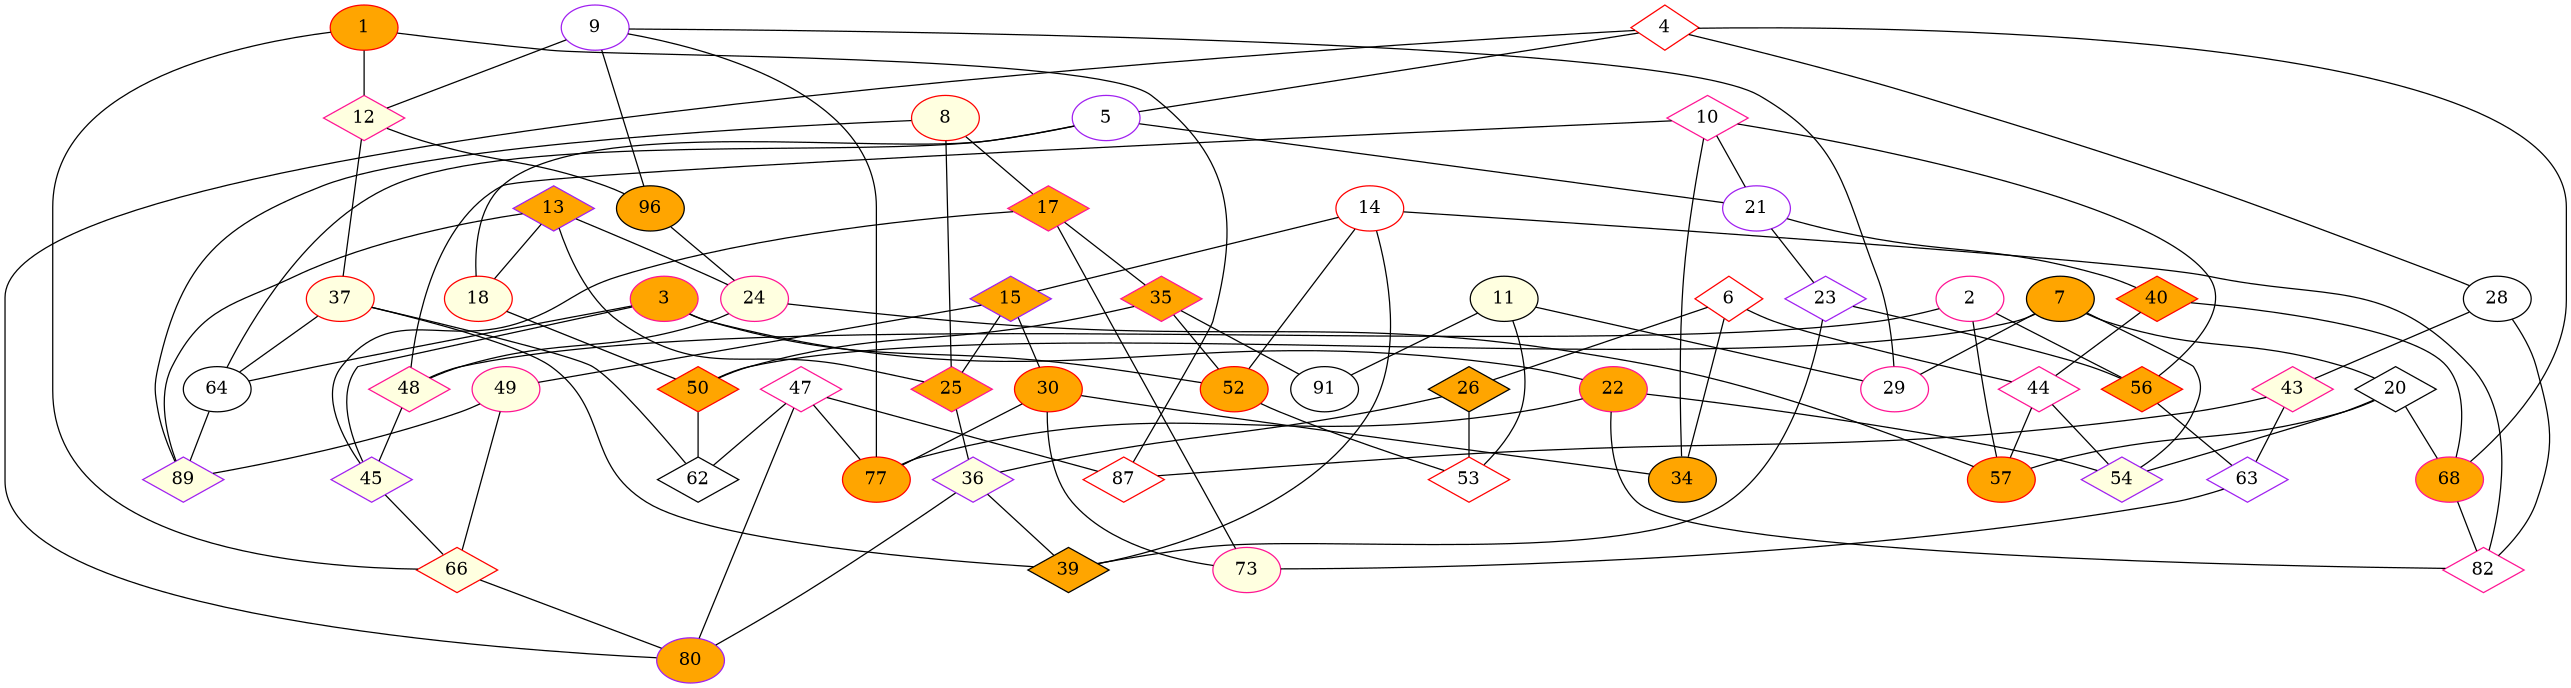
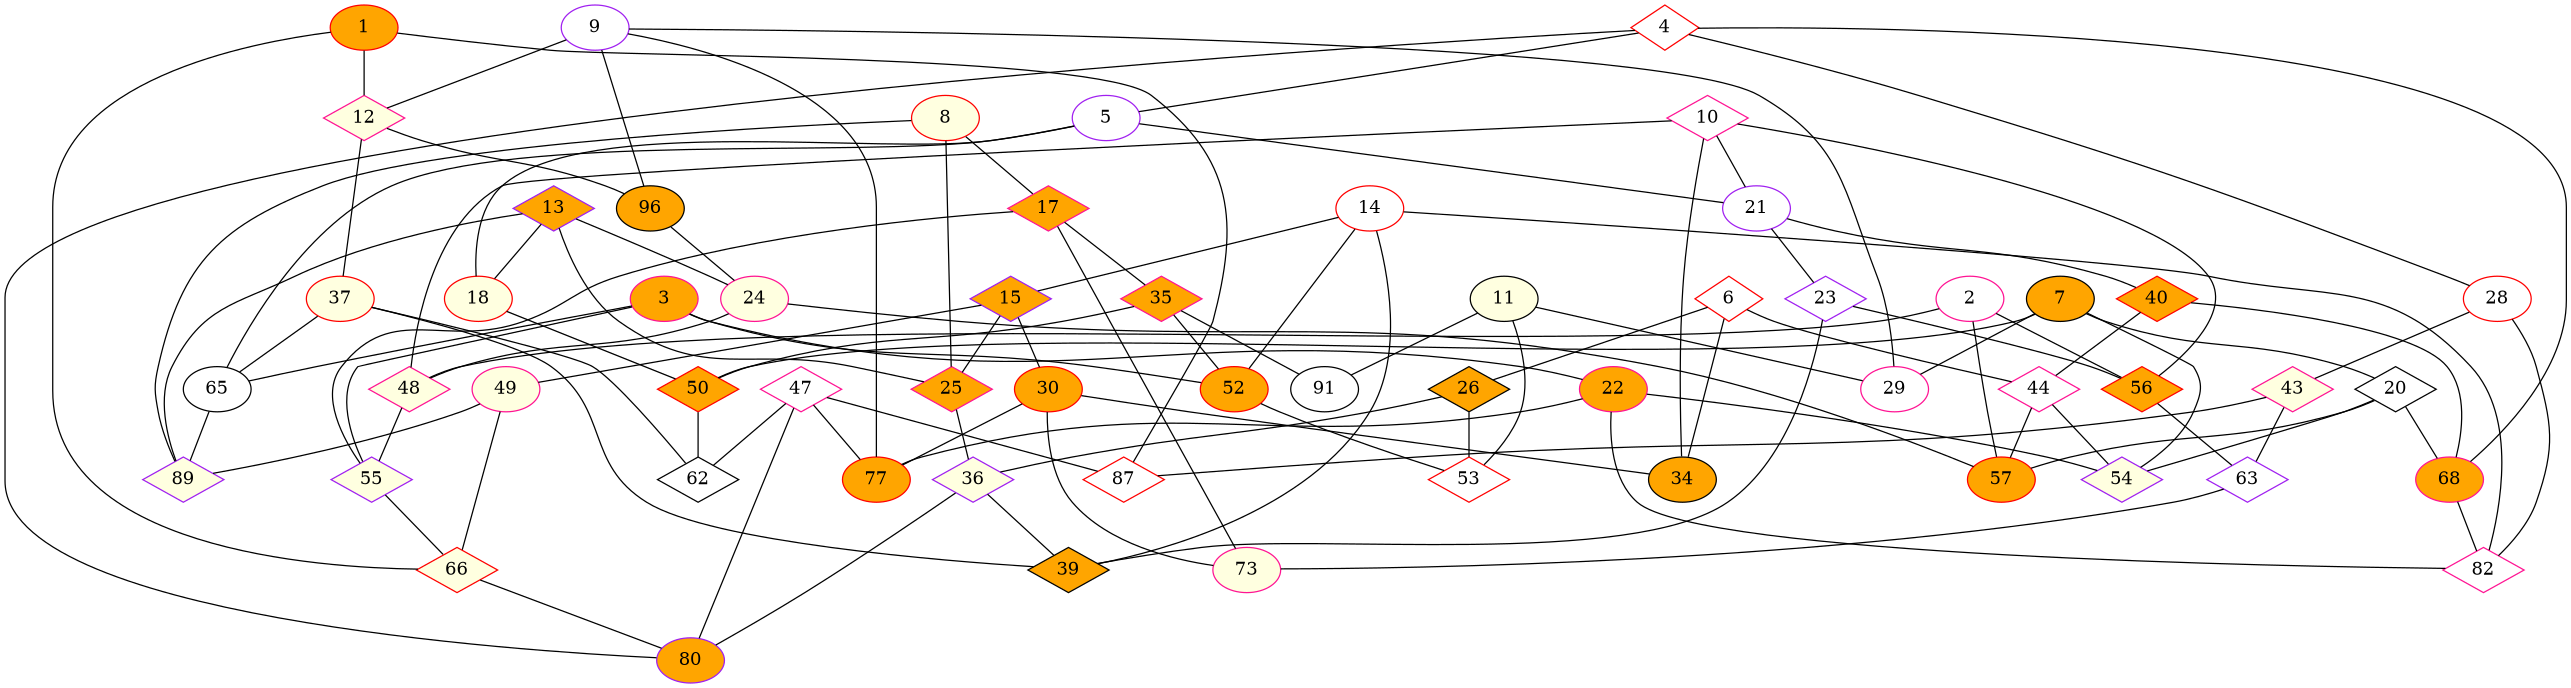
(2497, 299) -> (2497, 299)
(217, 389) -> (217, 389)
(372, 480) -> (372, 480)
